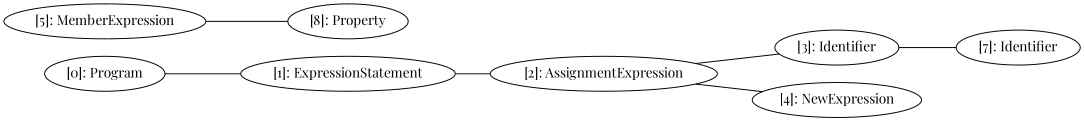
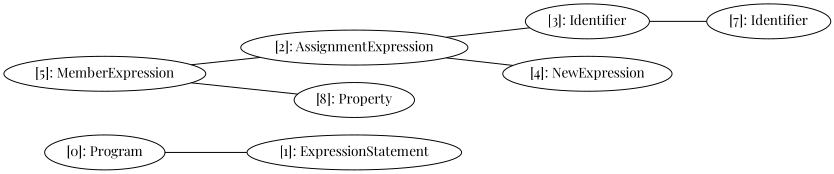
(473, 74) -> (226, 61)
